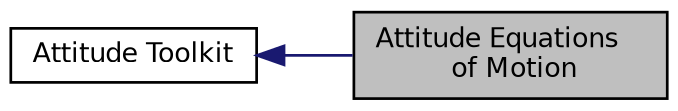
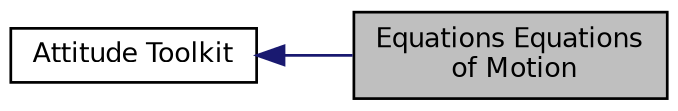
(511, 55) -> (511, 55)
